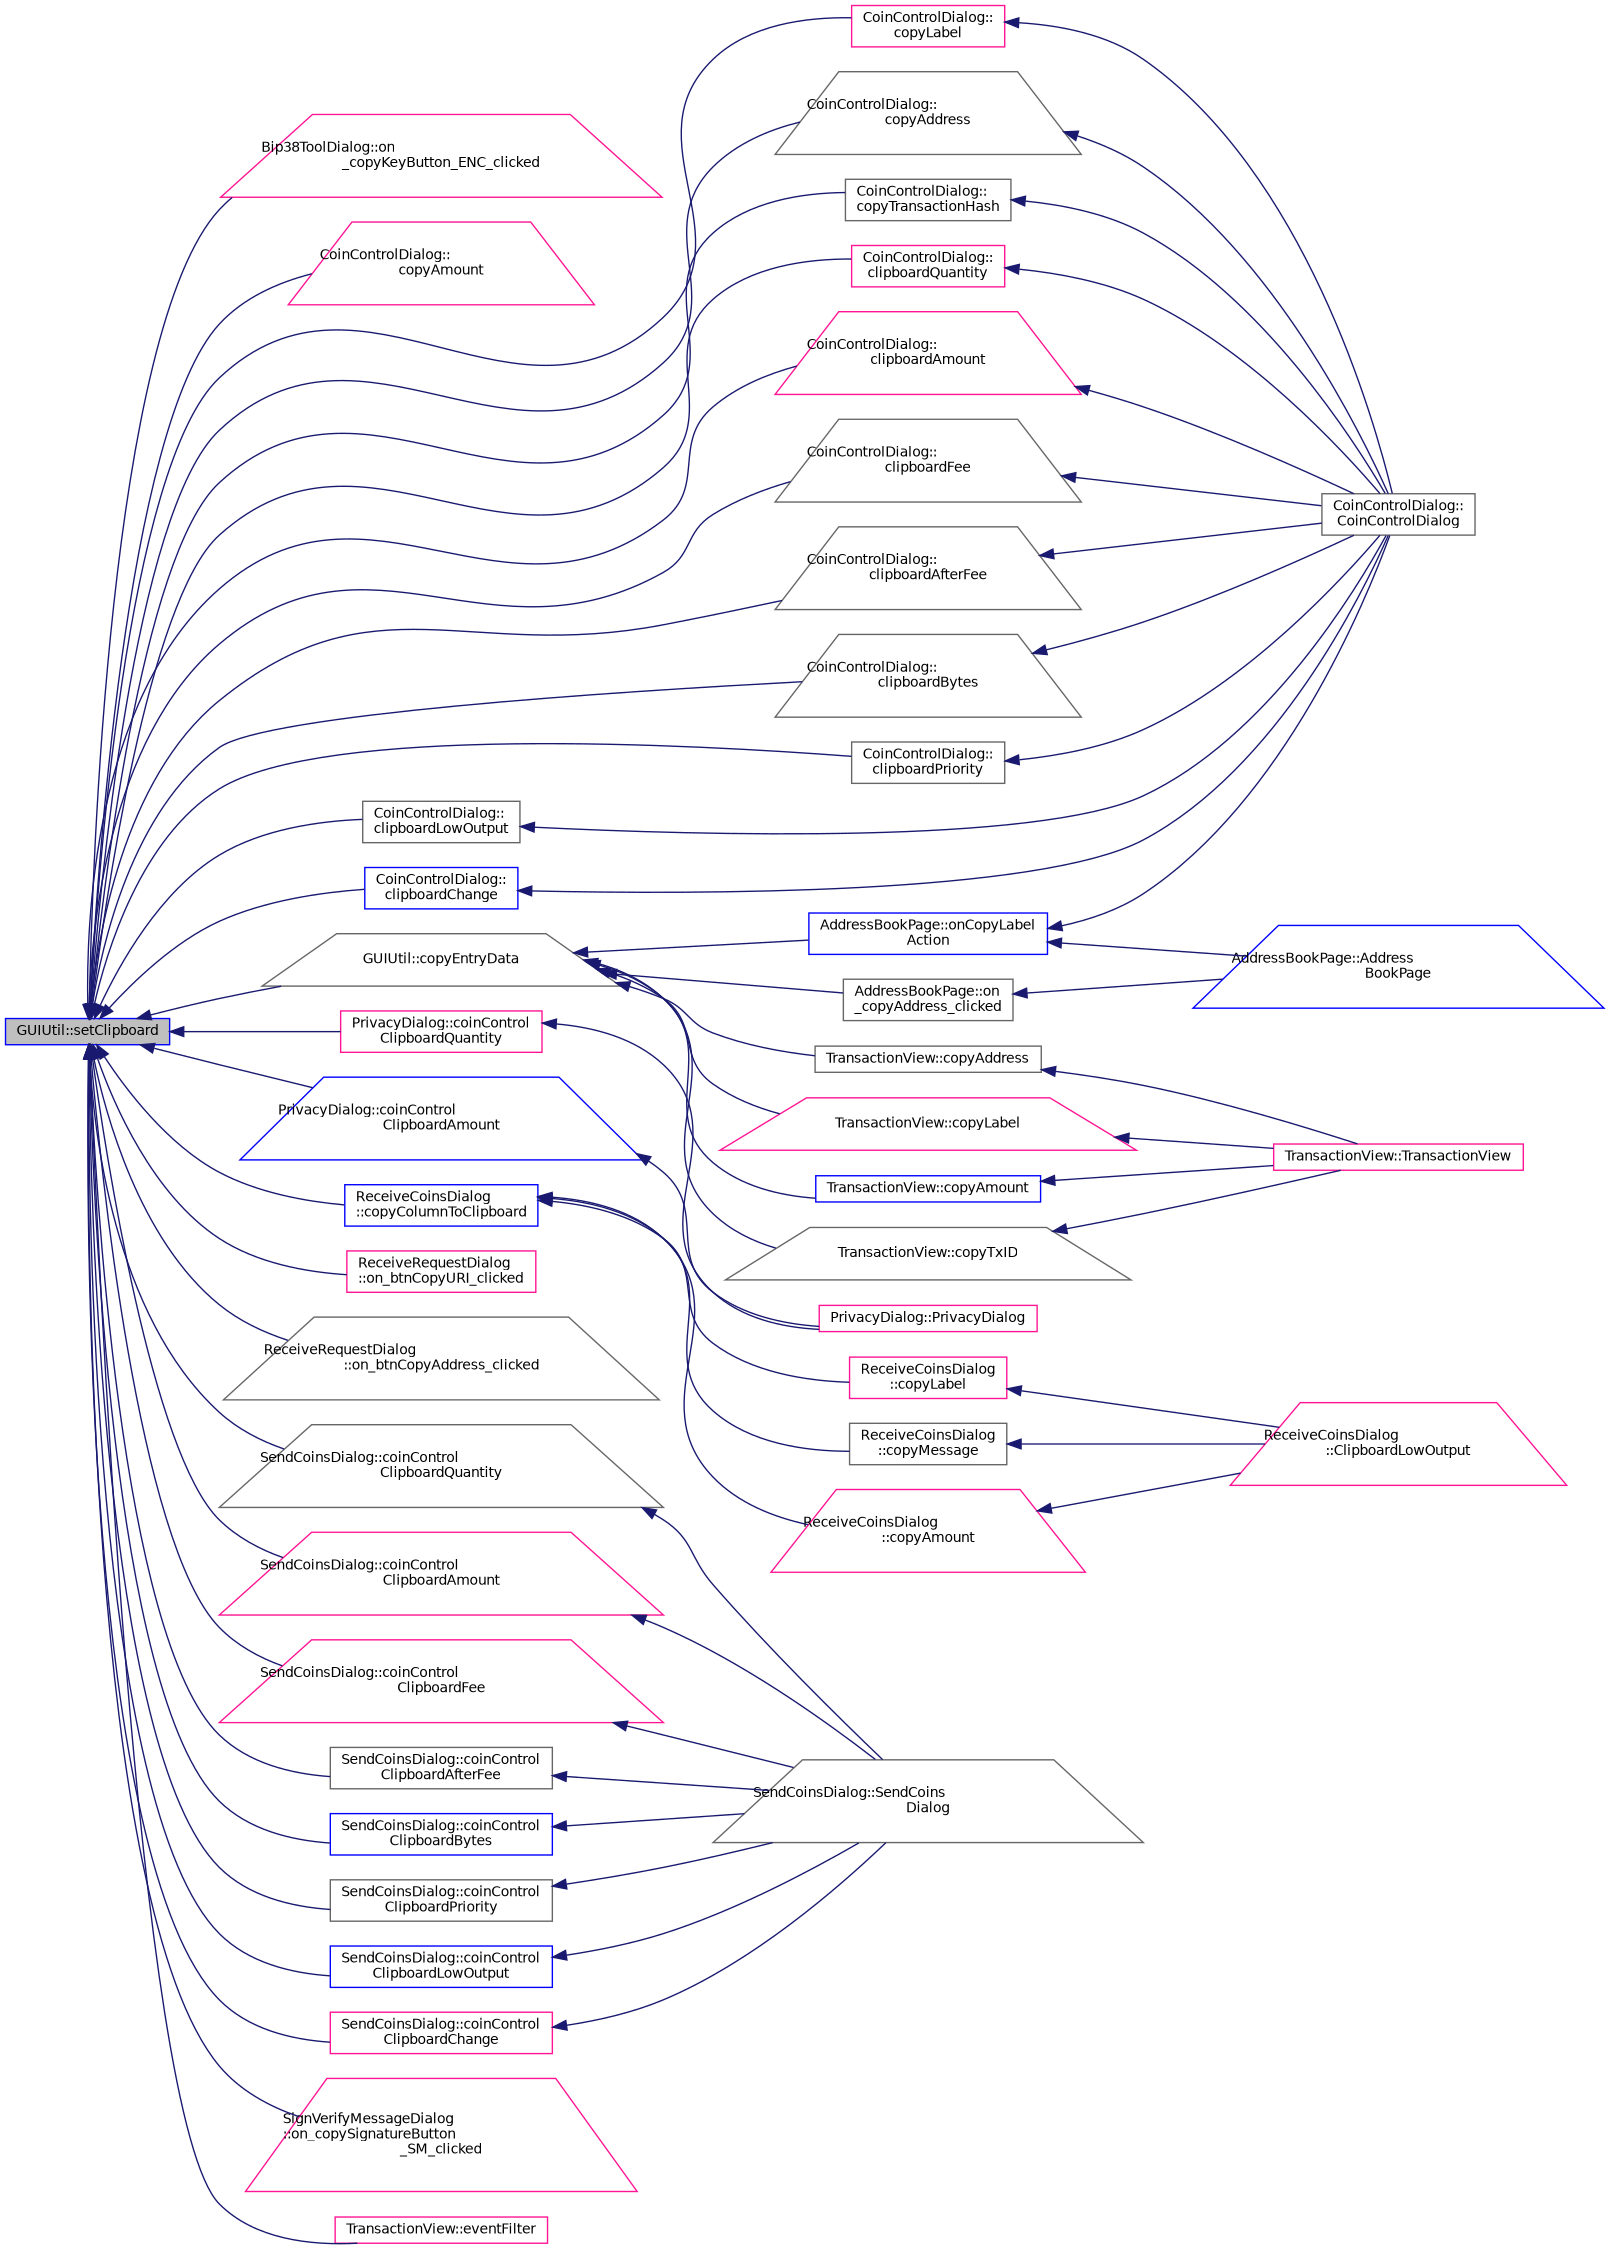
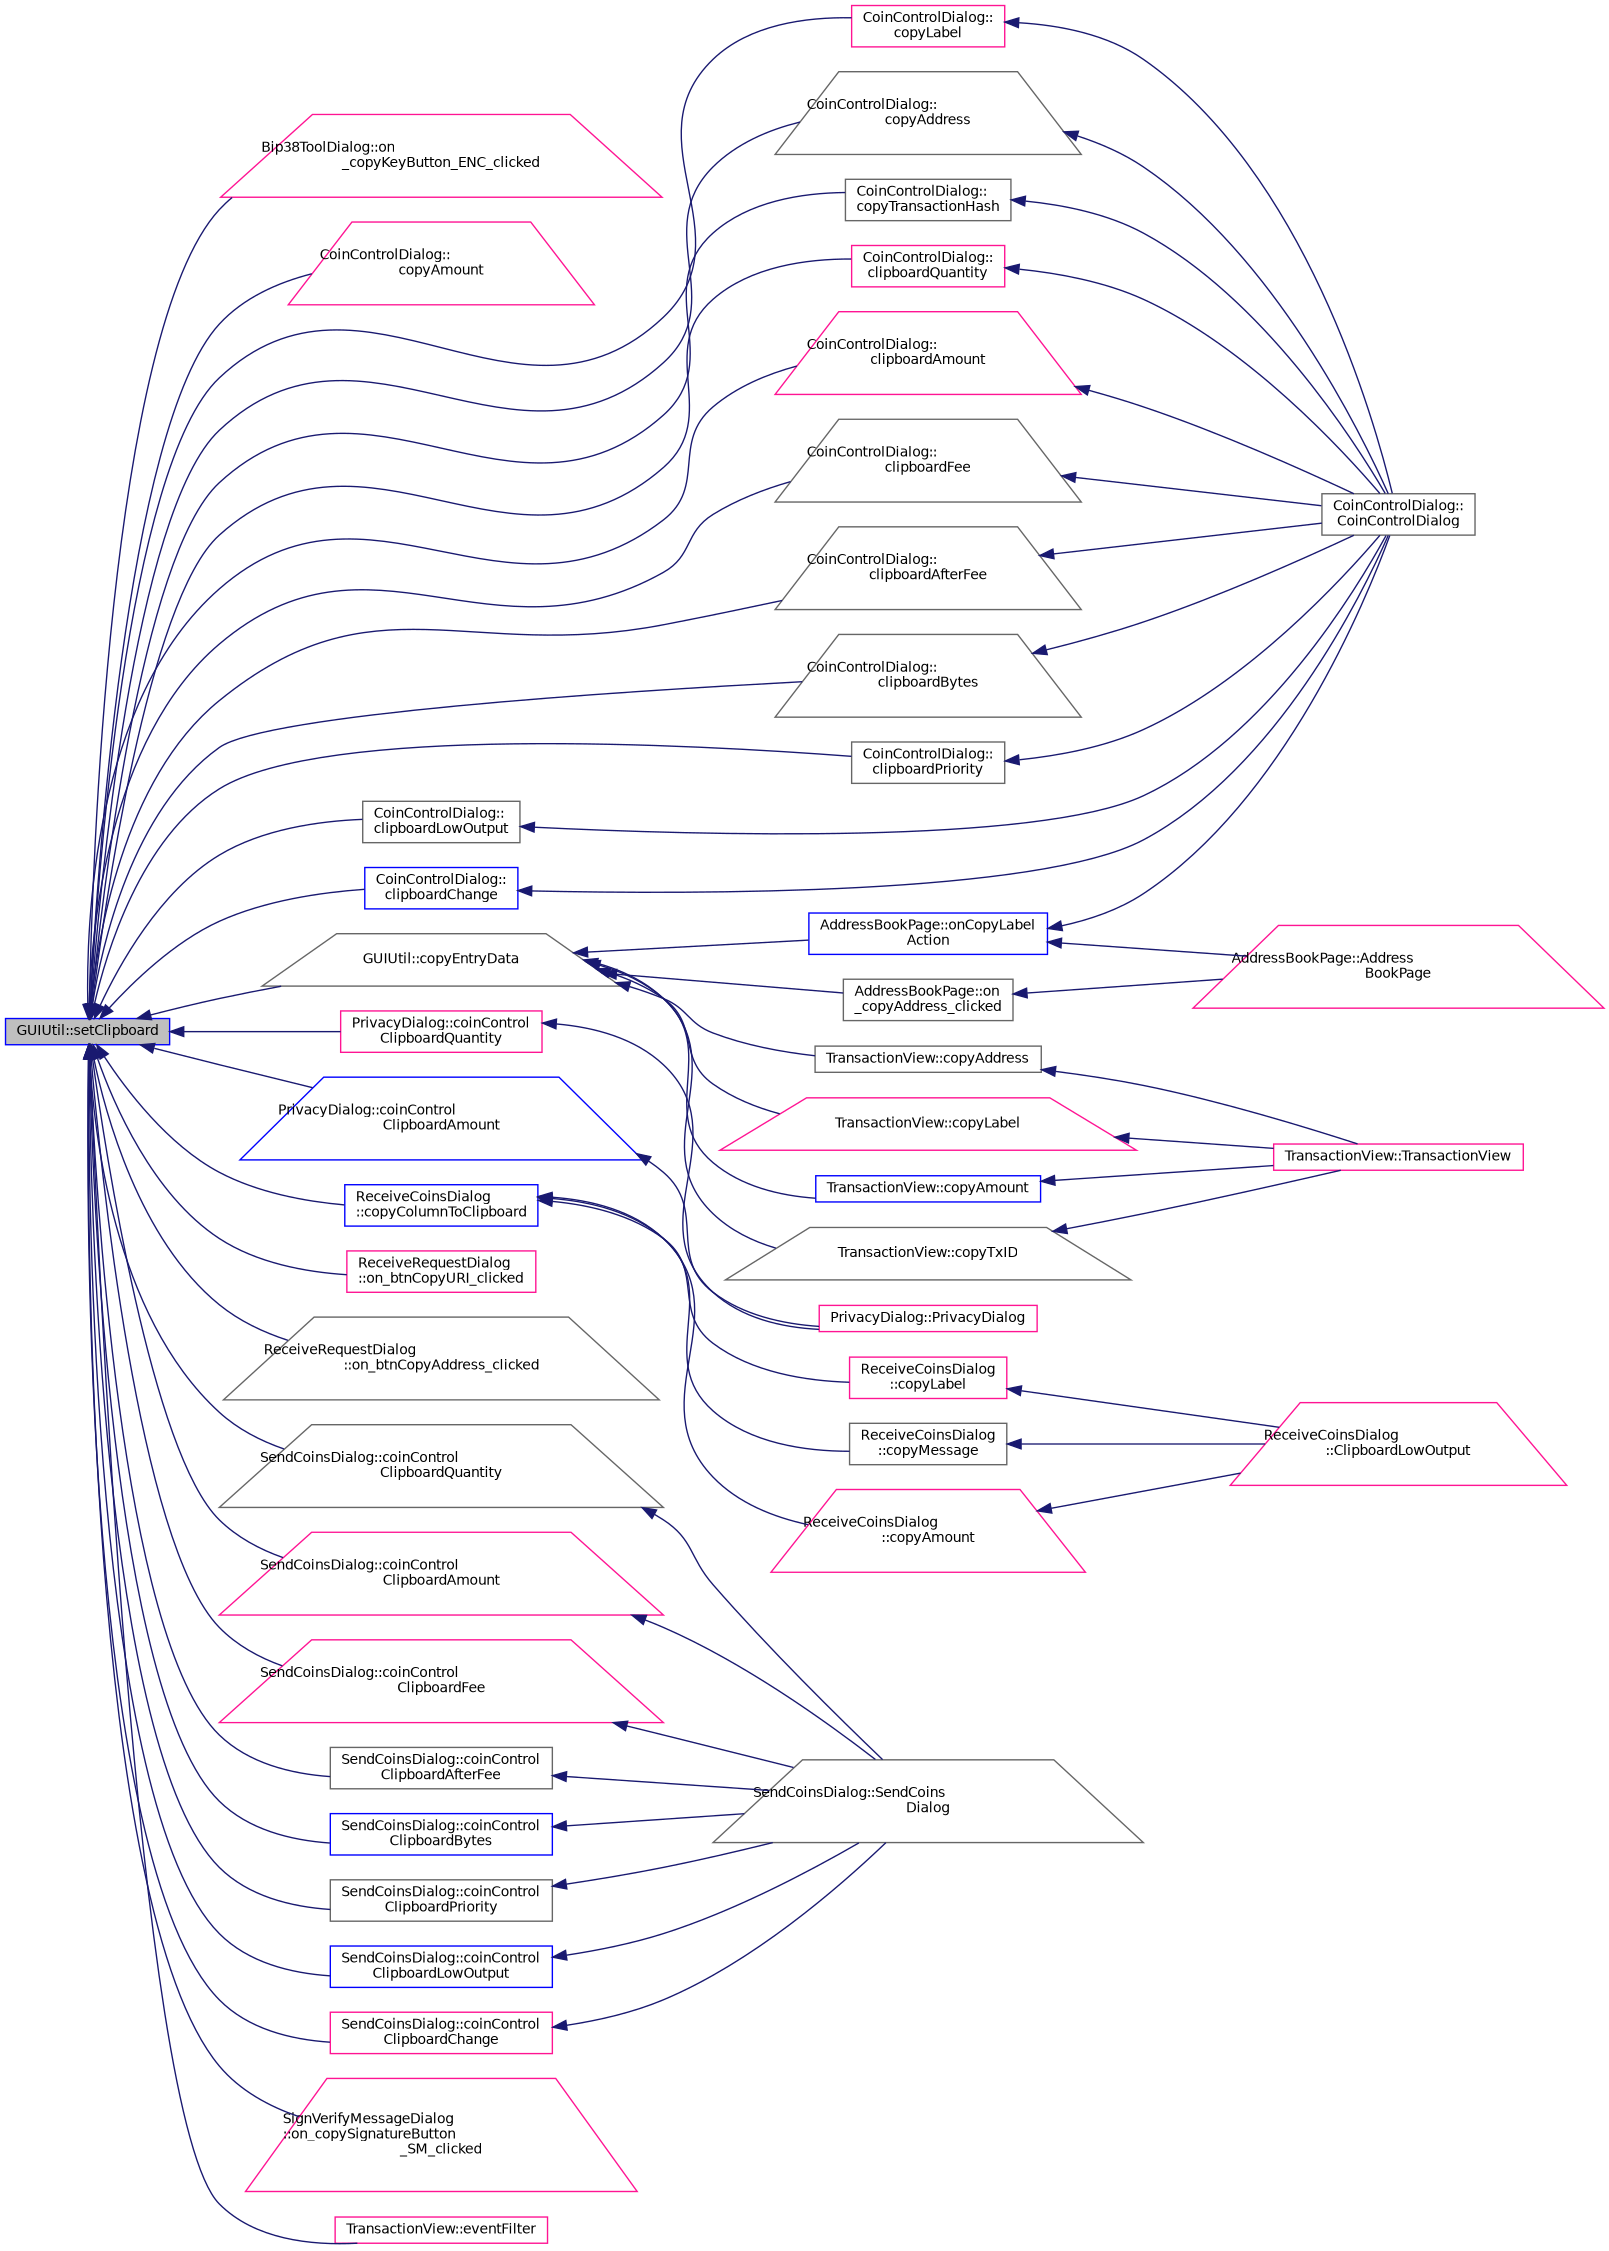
(1398, 967) -> (1398, 967)
